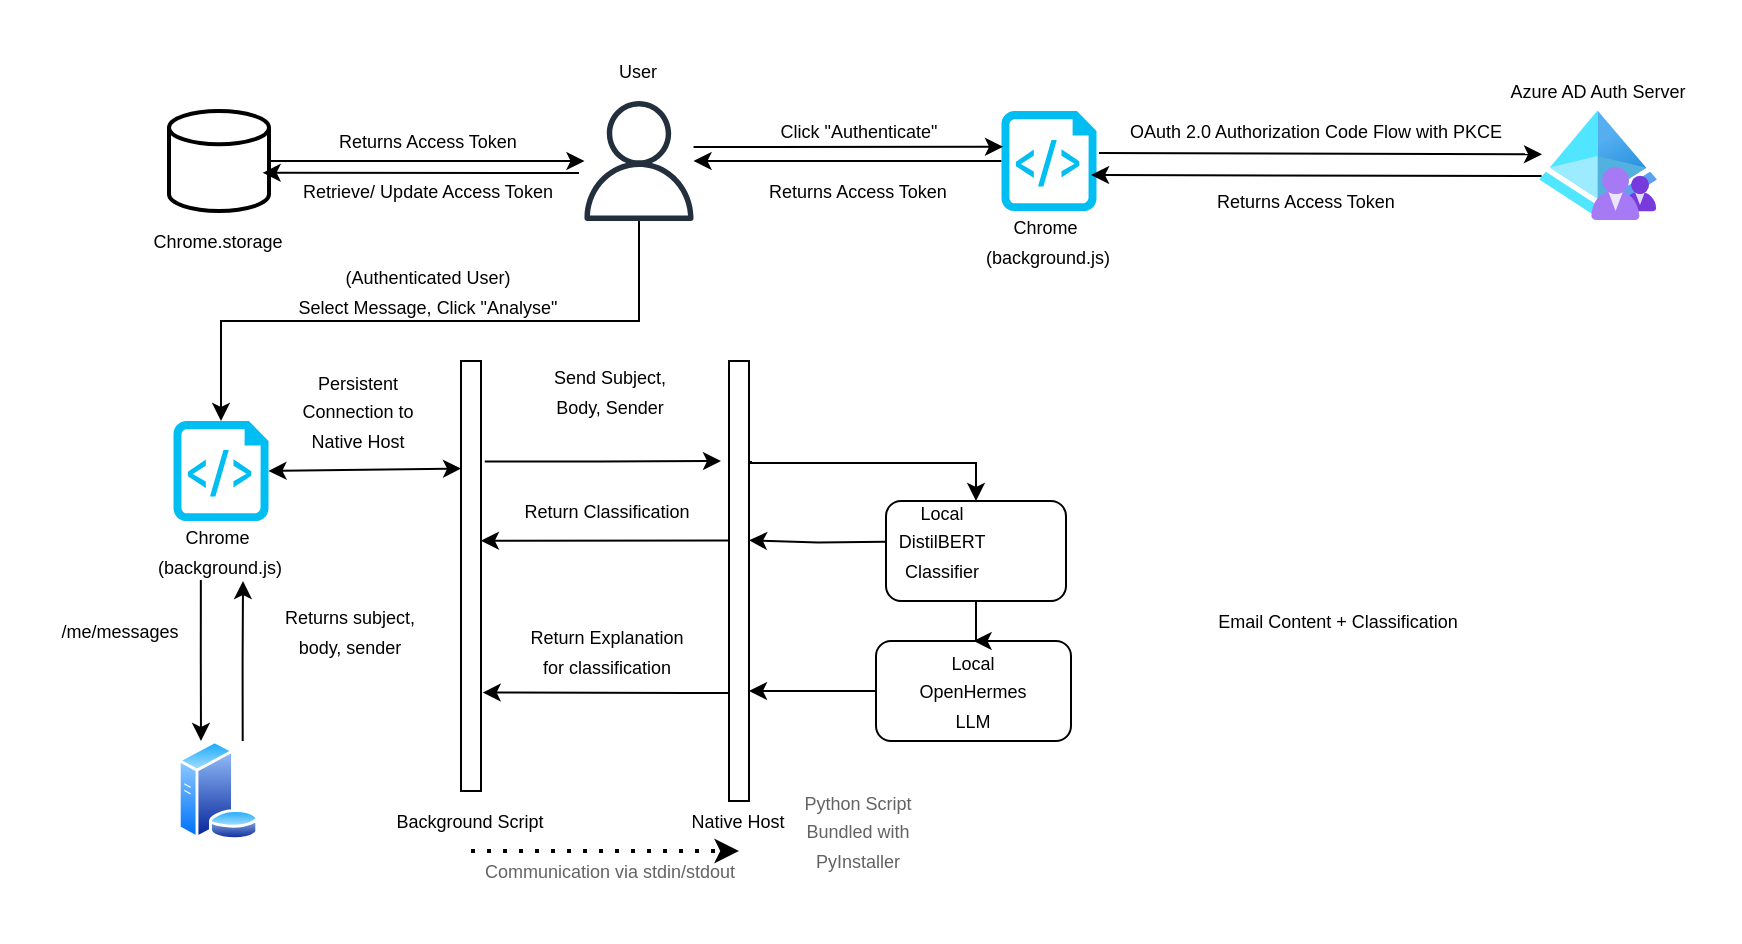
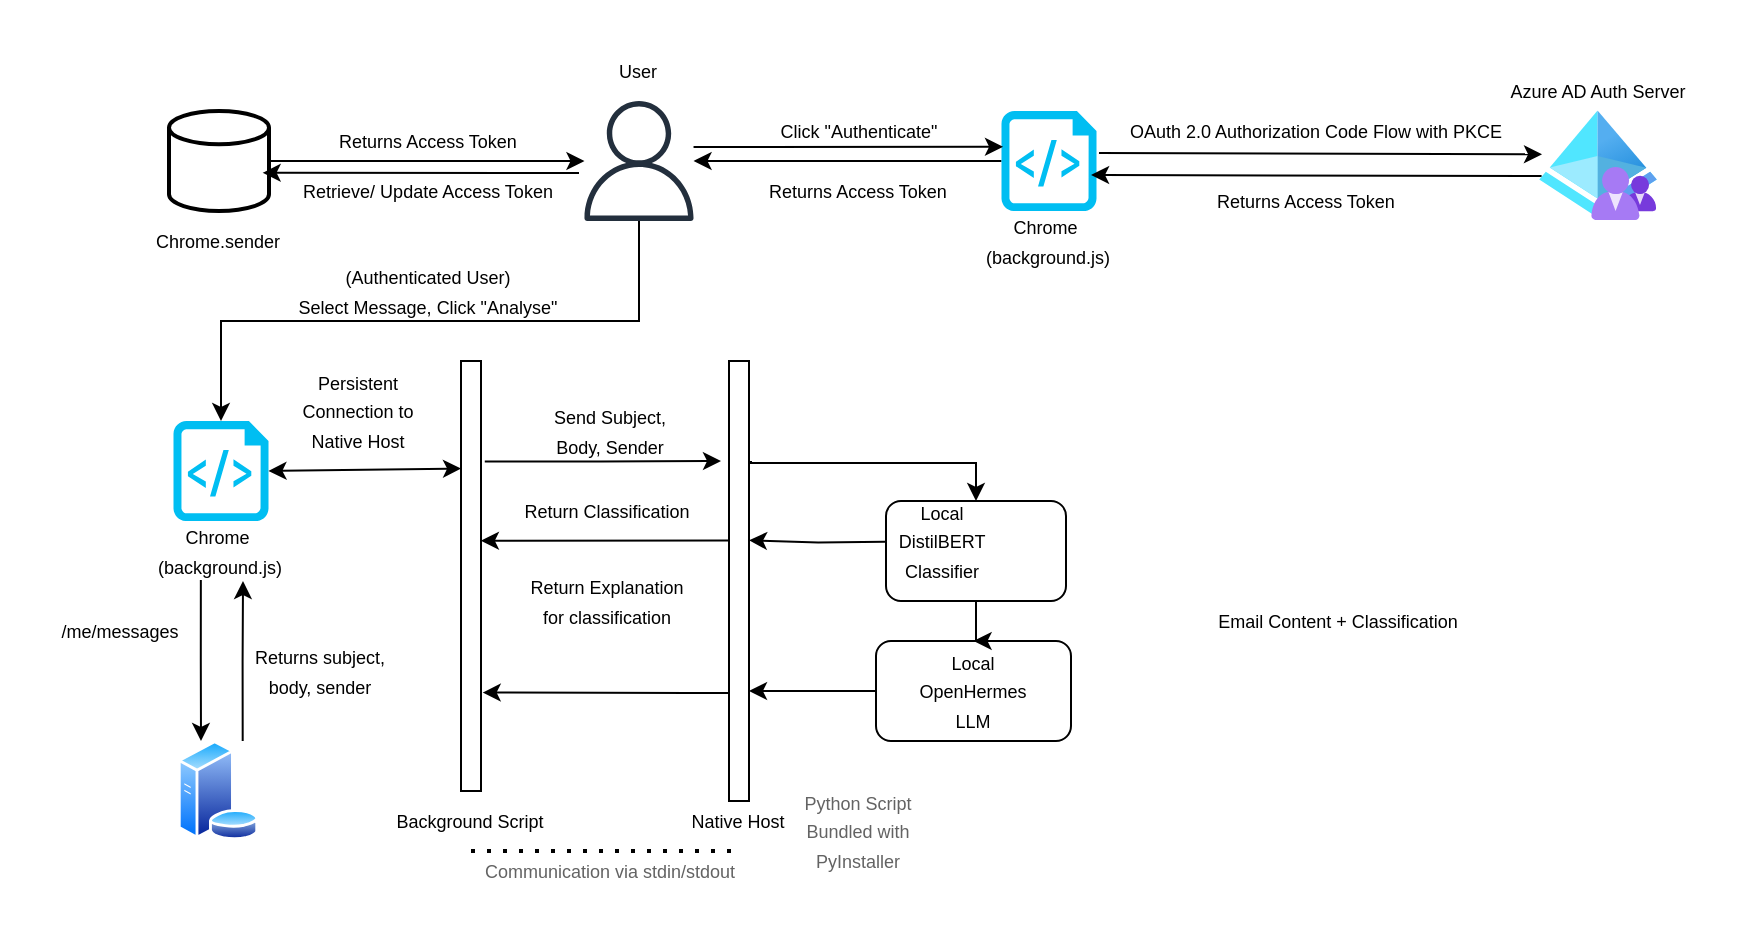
(219, 241) -> (219, 241)
(611, 391) -> (611, 431)
(351, 631) -> (321, 671)
(608, 651) -> (608, 601)
(720, 851) -> (728, 851)
